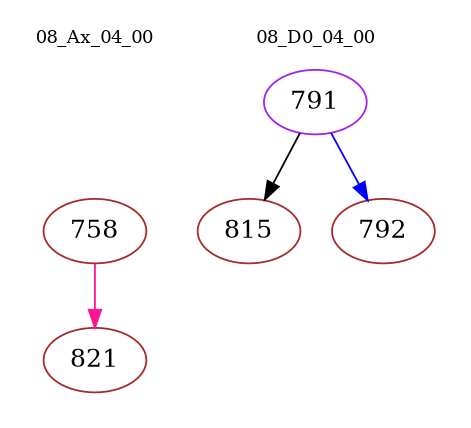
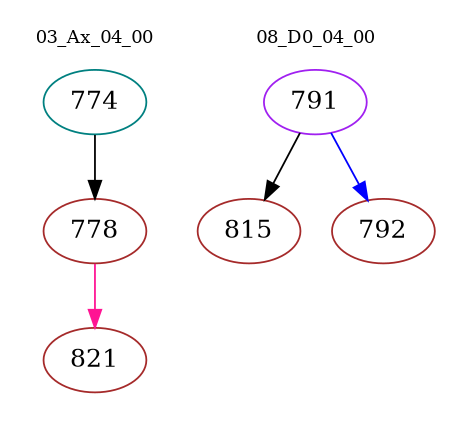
(95, 39) -> (95, 39)
none -> (95, 102)
(95, 231) -> (95, 231)
